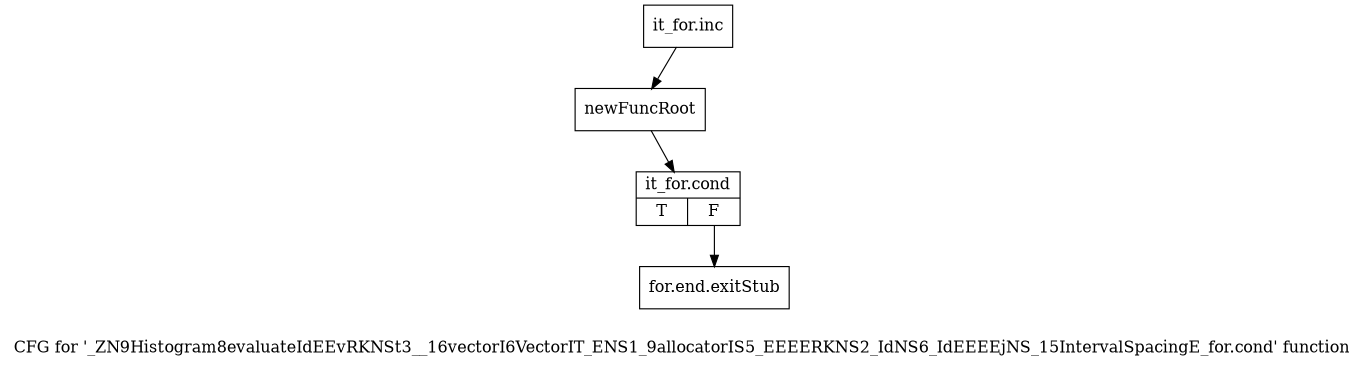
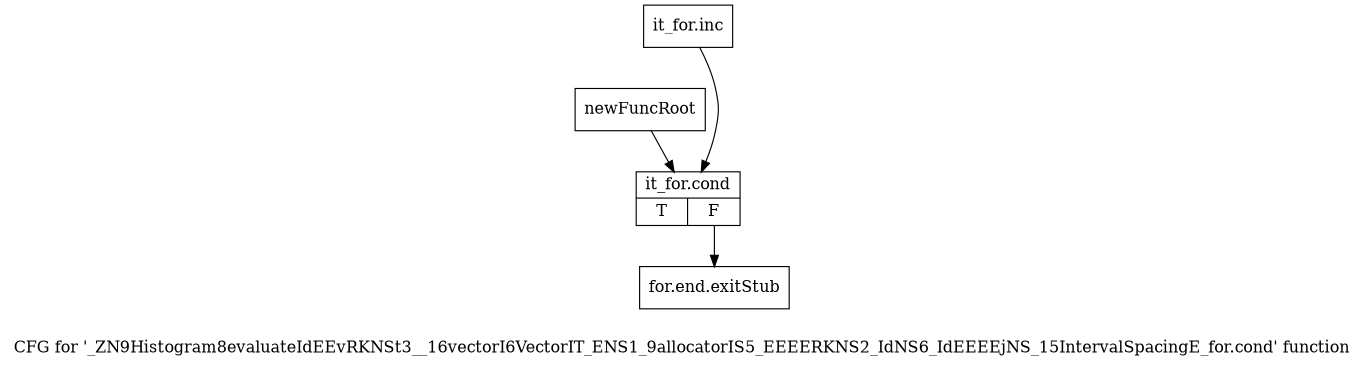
(667, 63) -> (718, 104)
